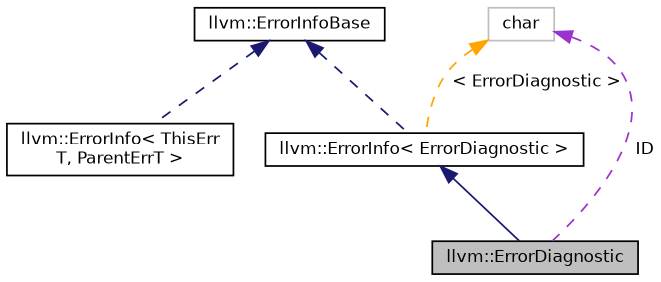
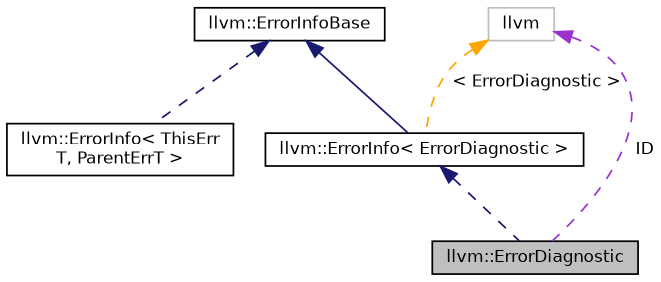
(521, 24) -> (521, 24)
(363, 93) -> (363, 93)
(486, 210) -> (486, 210)
